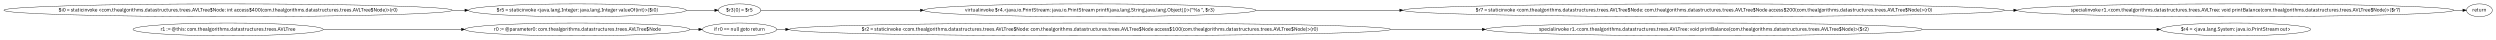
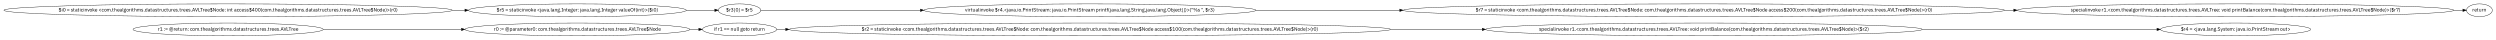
(228, 29) -> (228, 29)
(740, 29) -> (740, 29)
